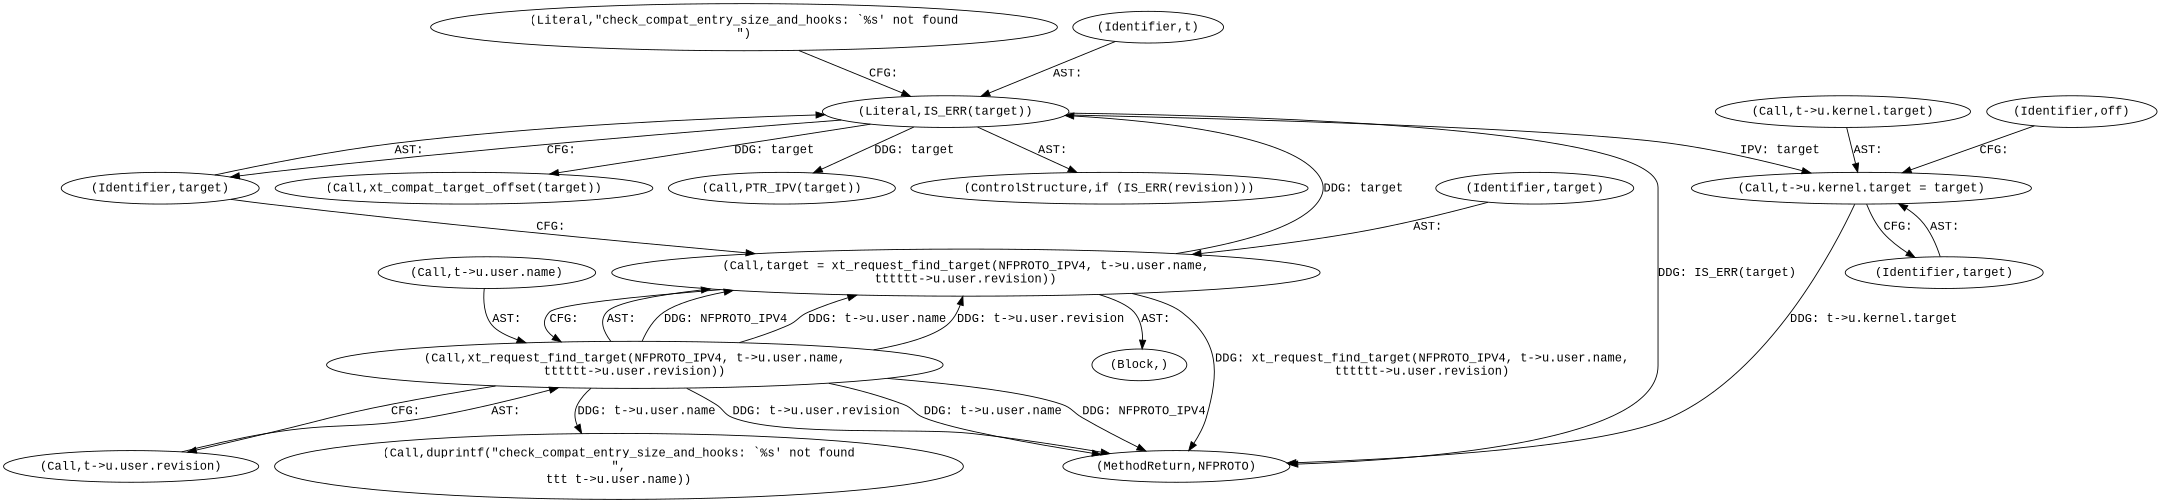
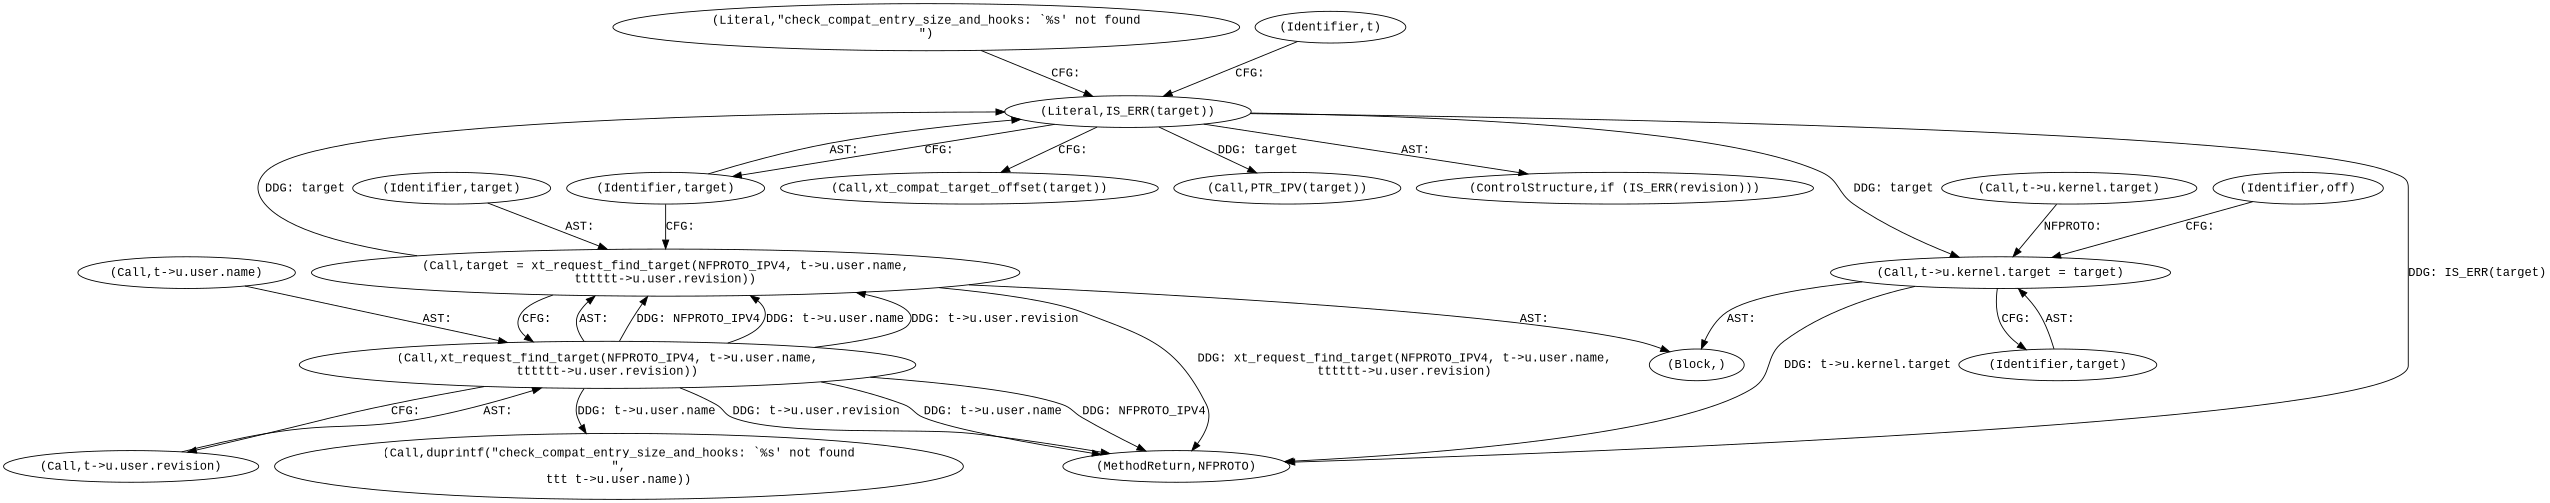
(1072, 73) -> (1254, 73)
(774, 150) -> (1077, 150)
(1780, 150) -> (1894, 188)
(1872, 150) -> (2077, 227)
none -> (1775, 295)
